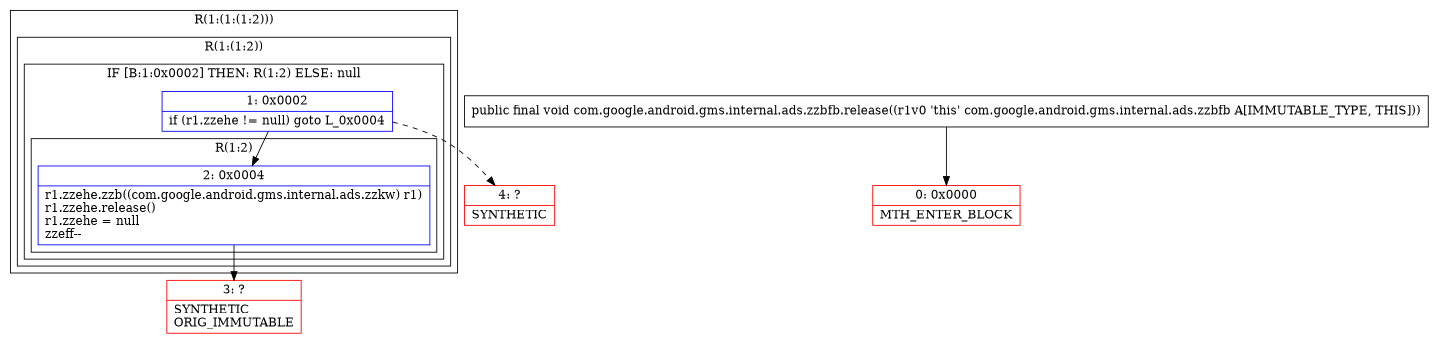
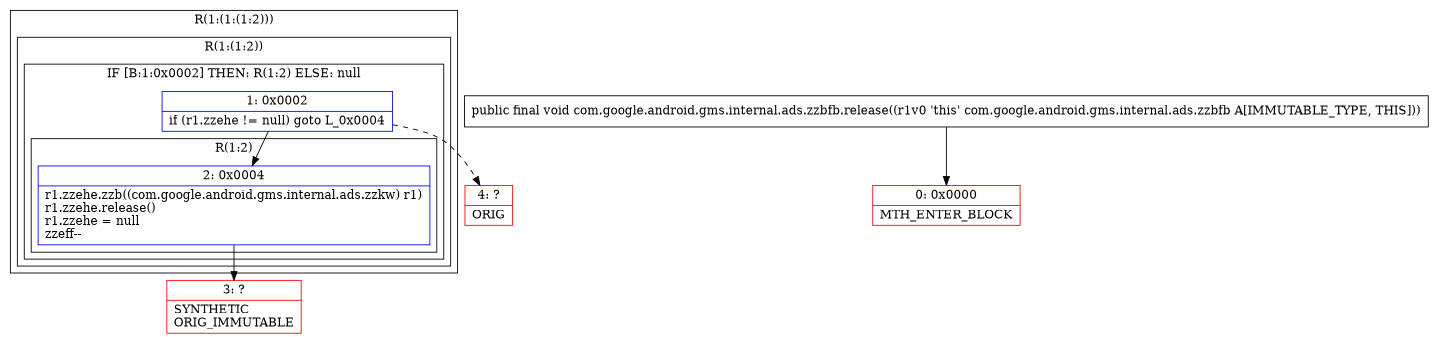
(510, 215) -> (489, 215)
